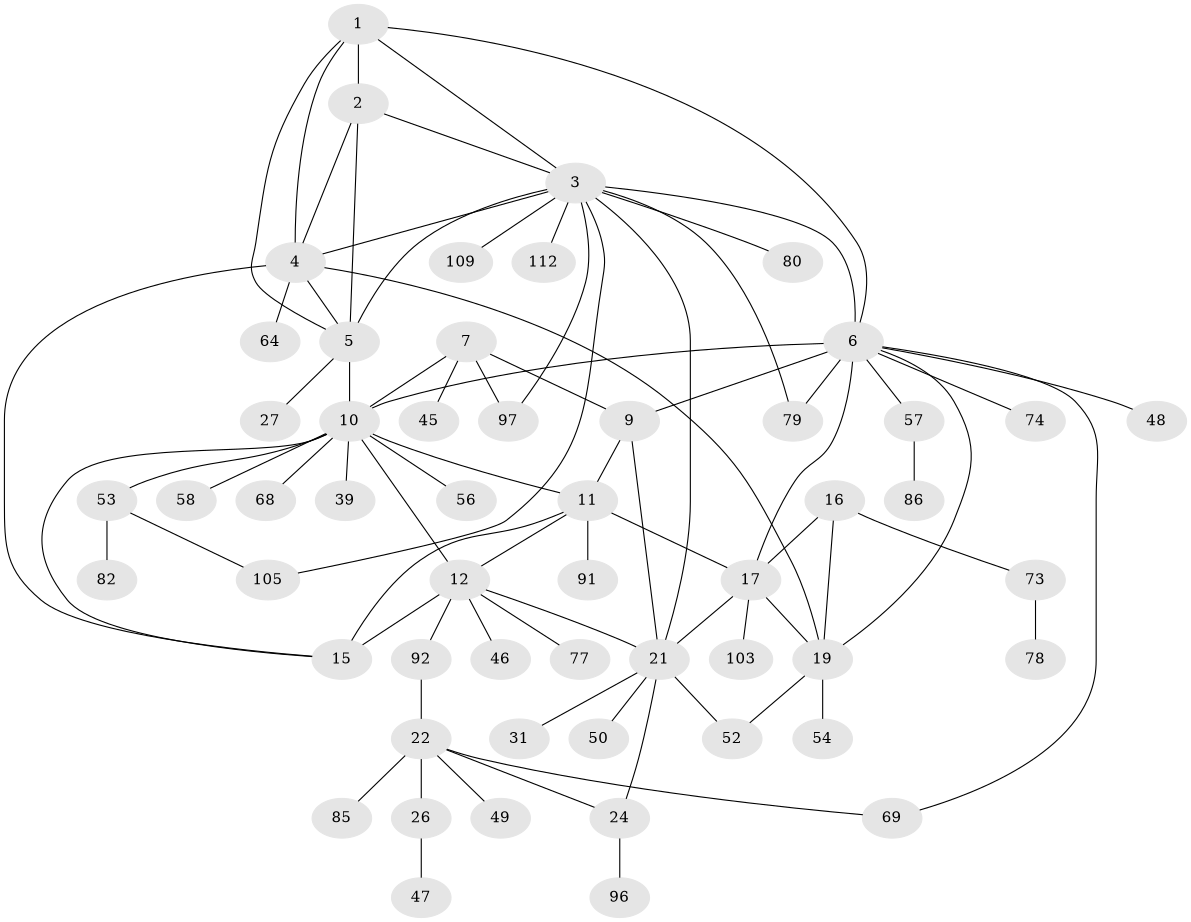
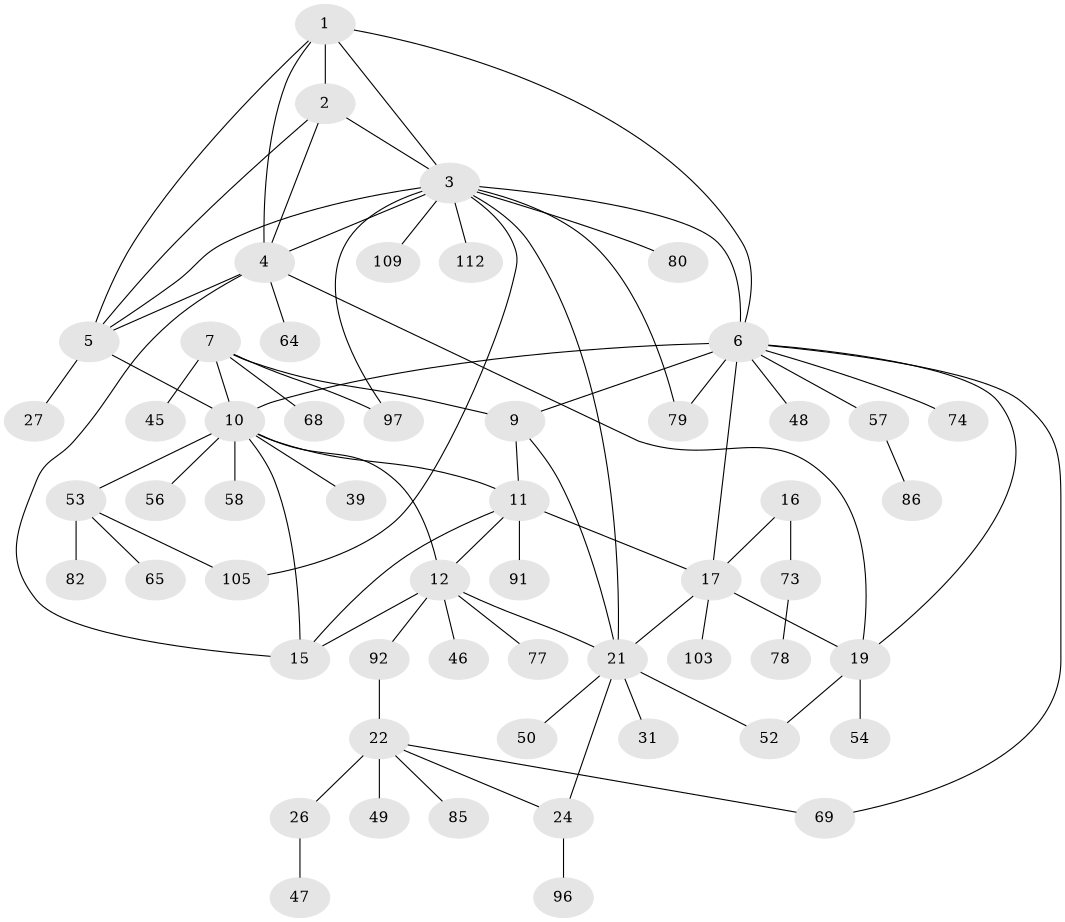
(308, 461) -> (263, 382)
none -> (155, 580)
(829, 580) -> none
